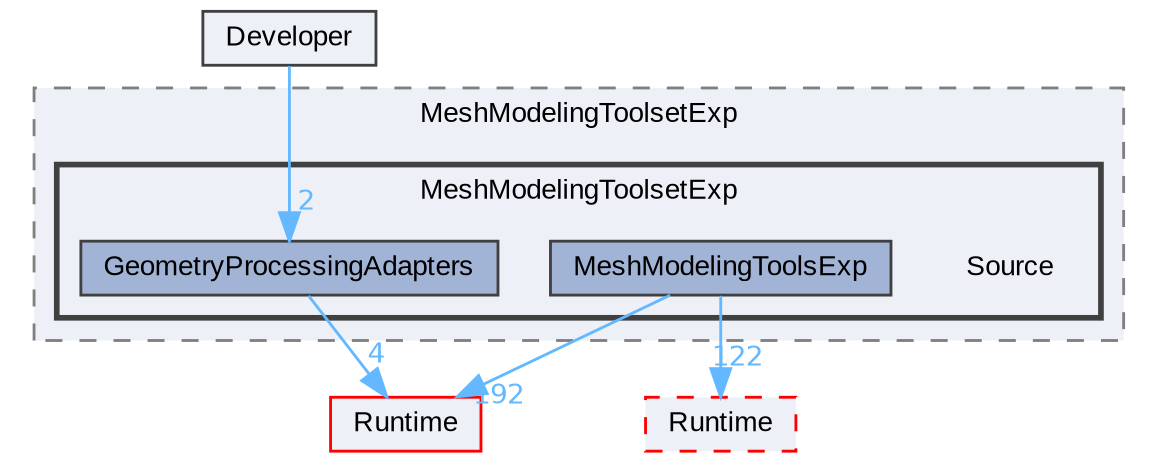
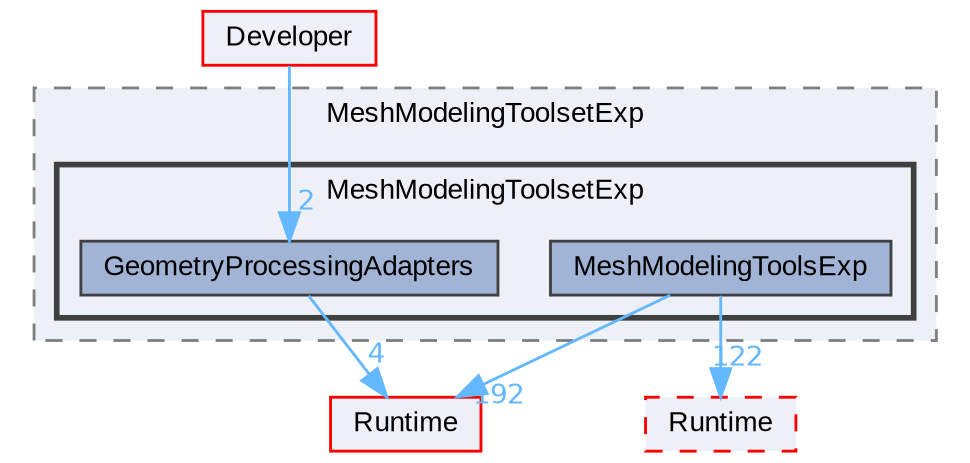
(289, 38) -> (289, 38)
(1010, 268) -> none
